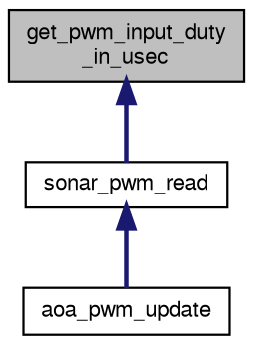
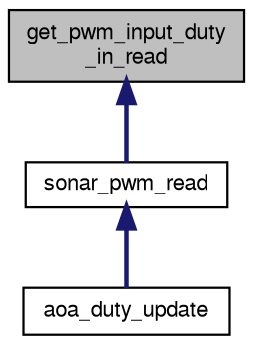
(126, 46) -> (126, 46)
(126, 311) -> (126, 311)
